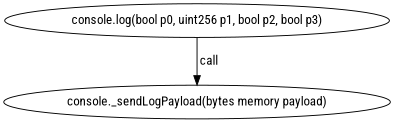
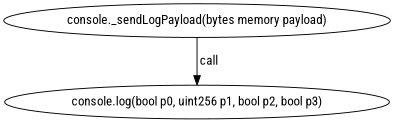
(197, 57) -> (197, 57)
